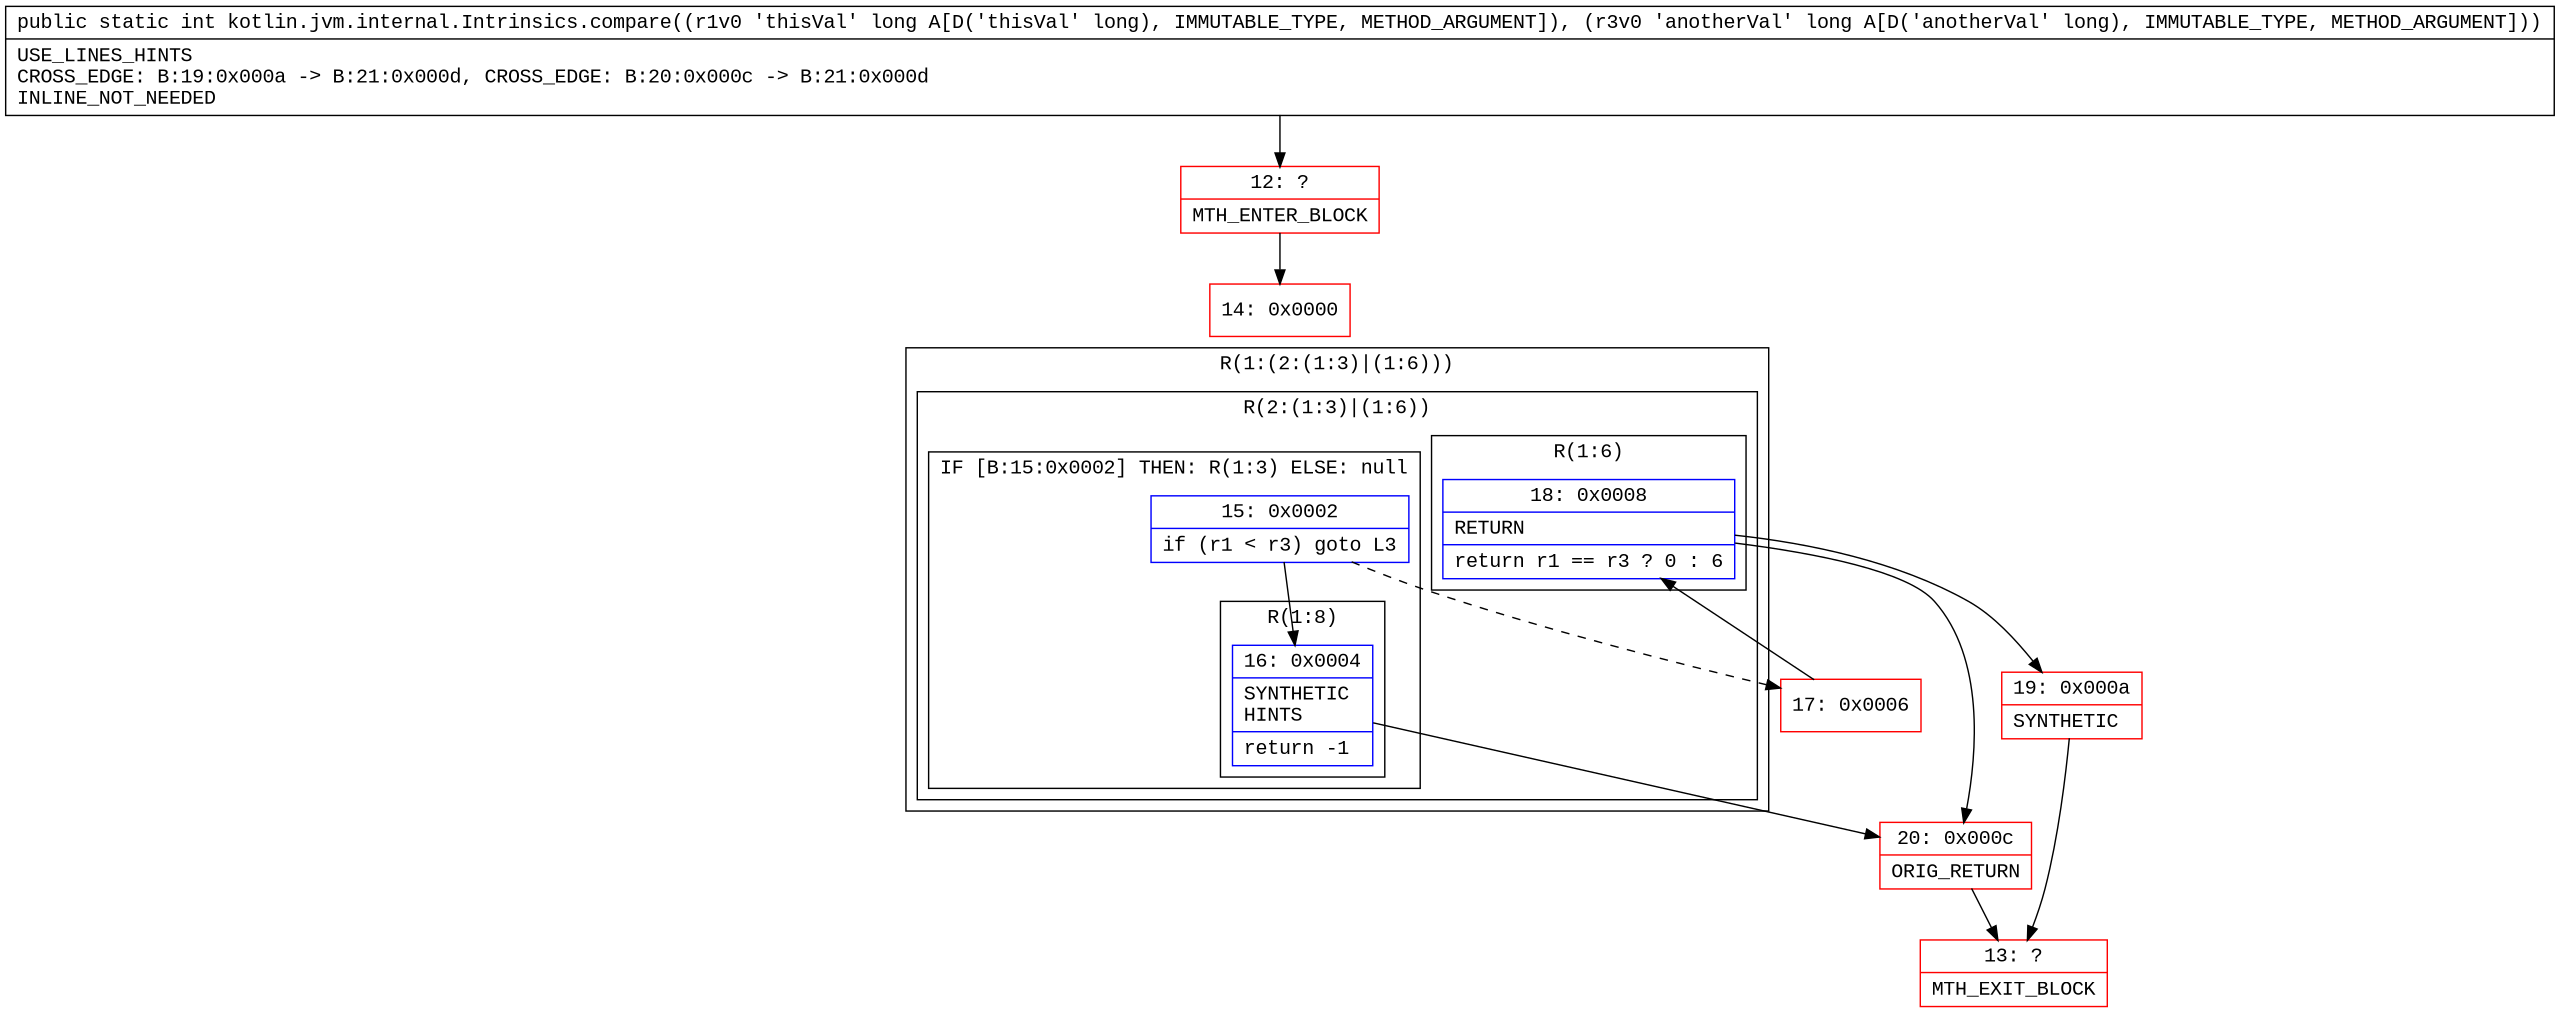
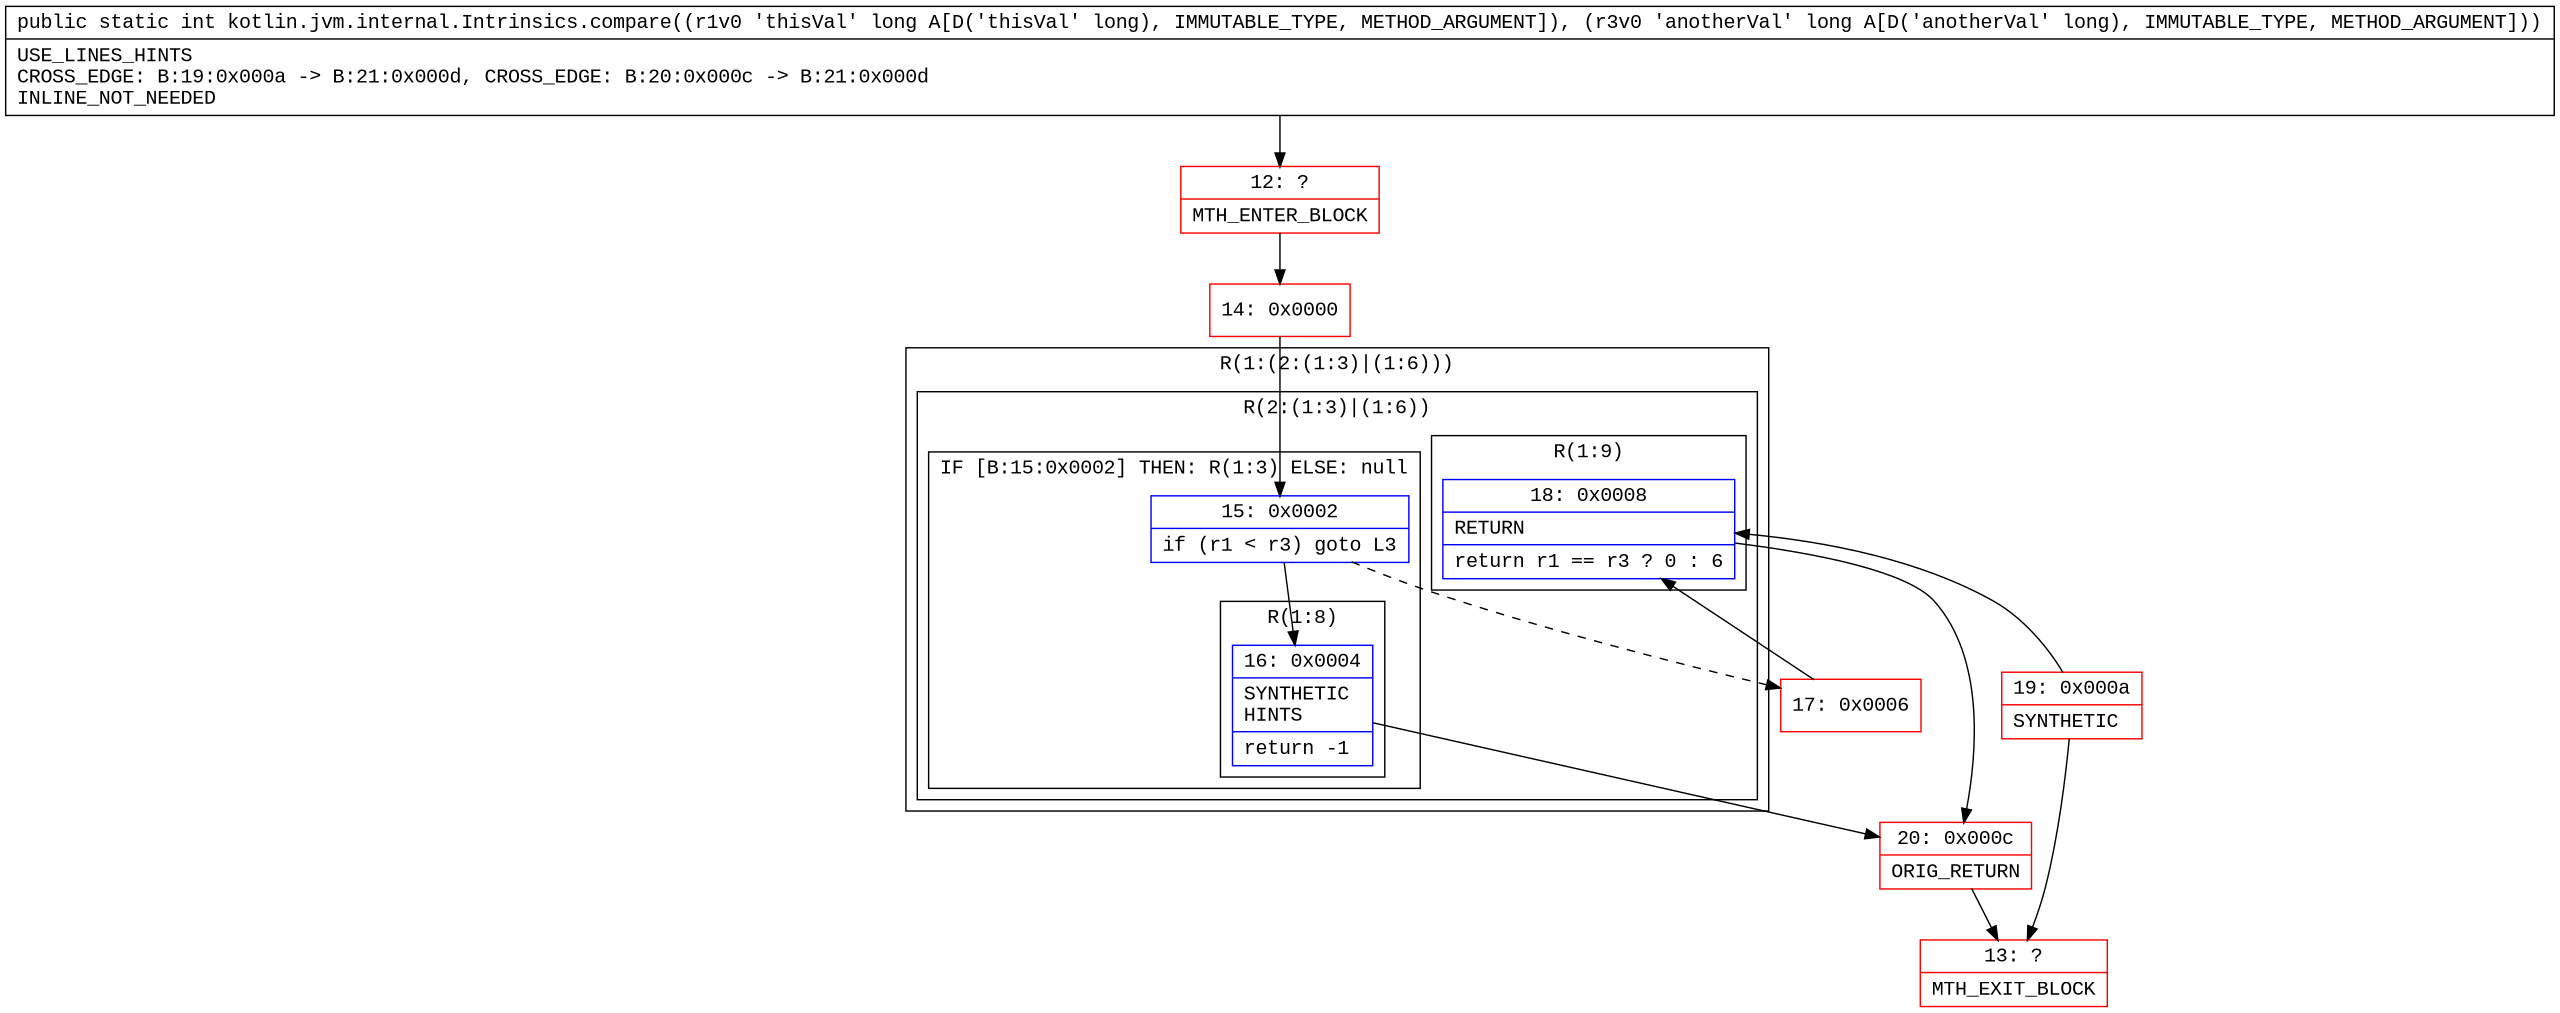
none -> (1280, 409)
(1589, 452) -> (1589, 452)
(1913, 575) -> (1923, 570)
